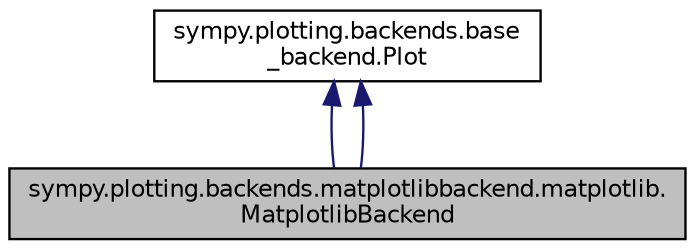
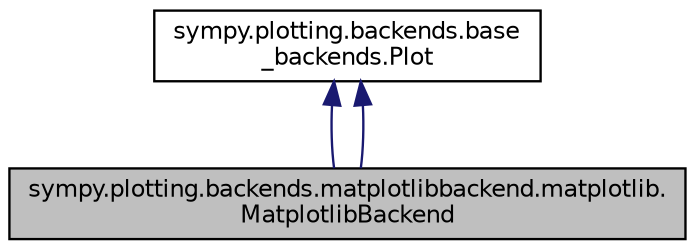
(347, 46) -> (347, 46)
